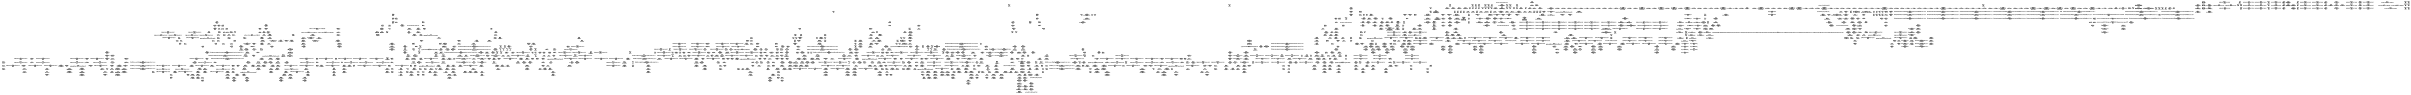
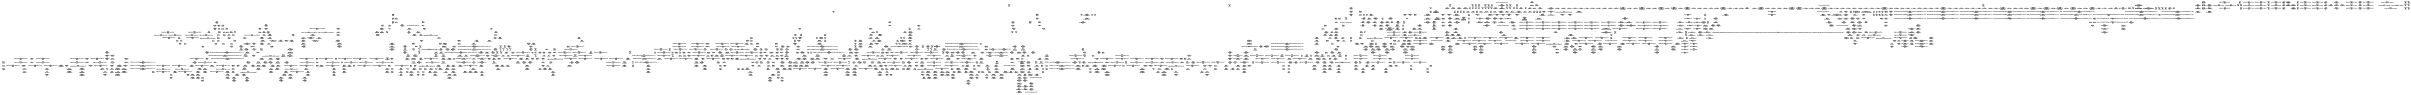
(418, 29) -> none
